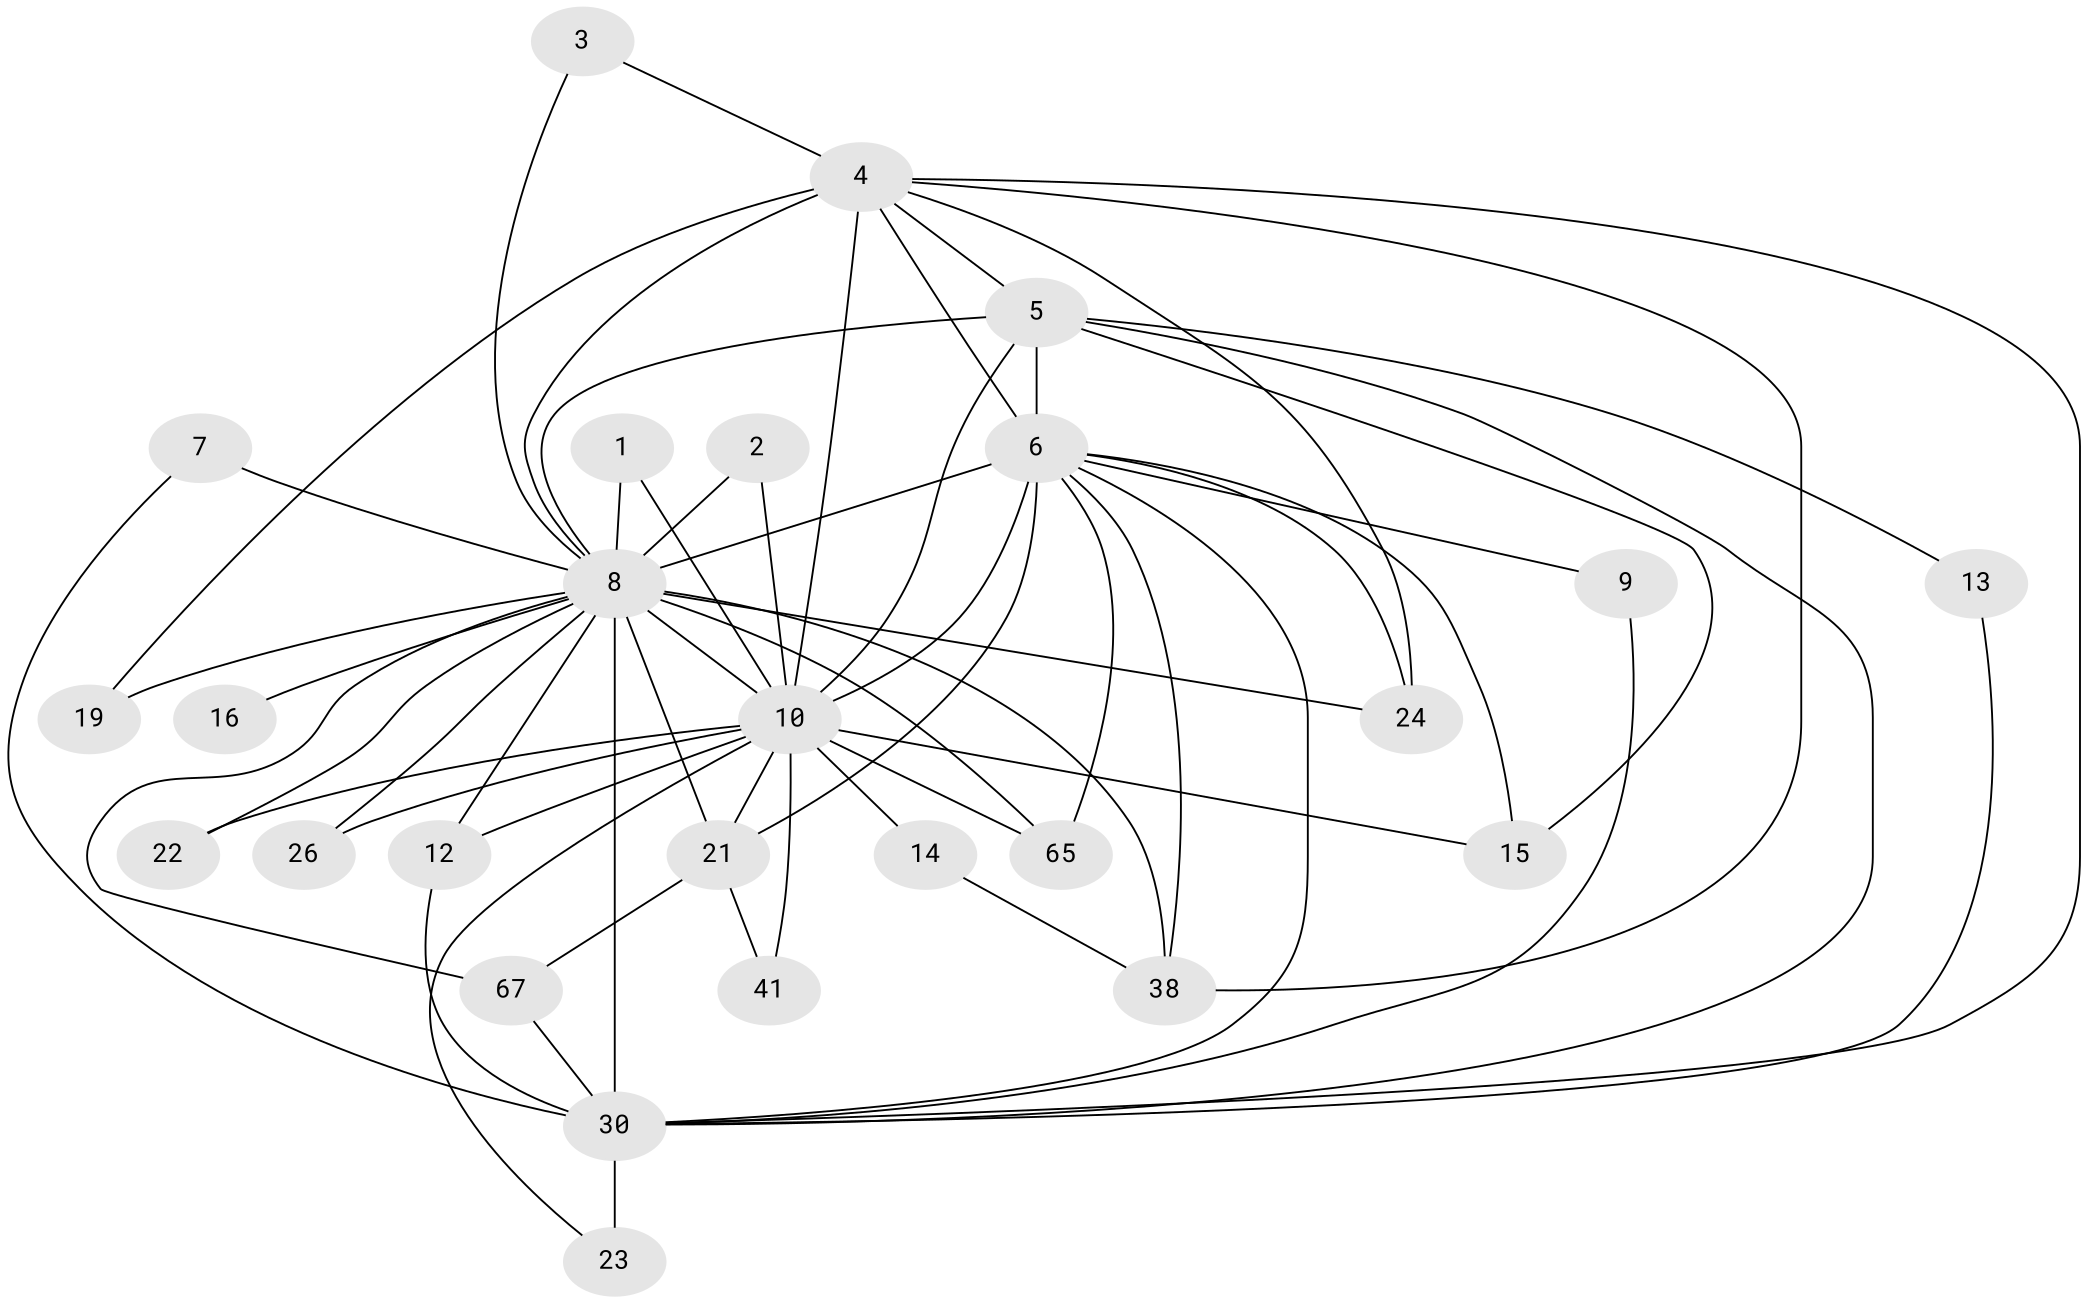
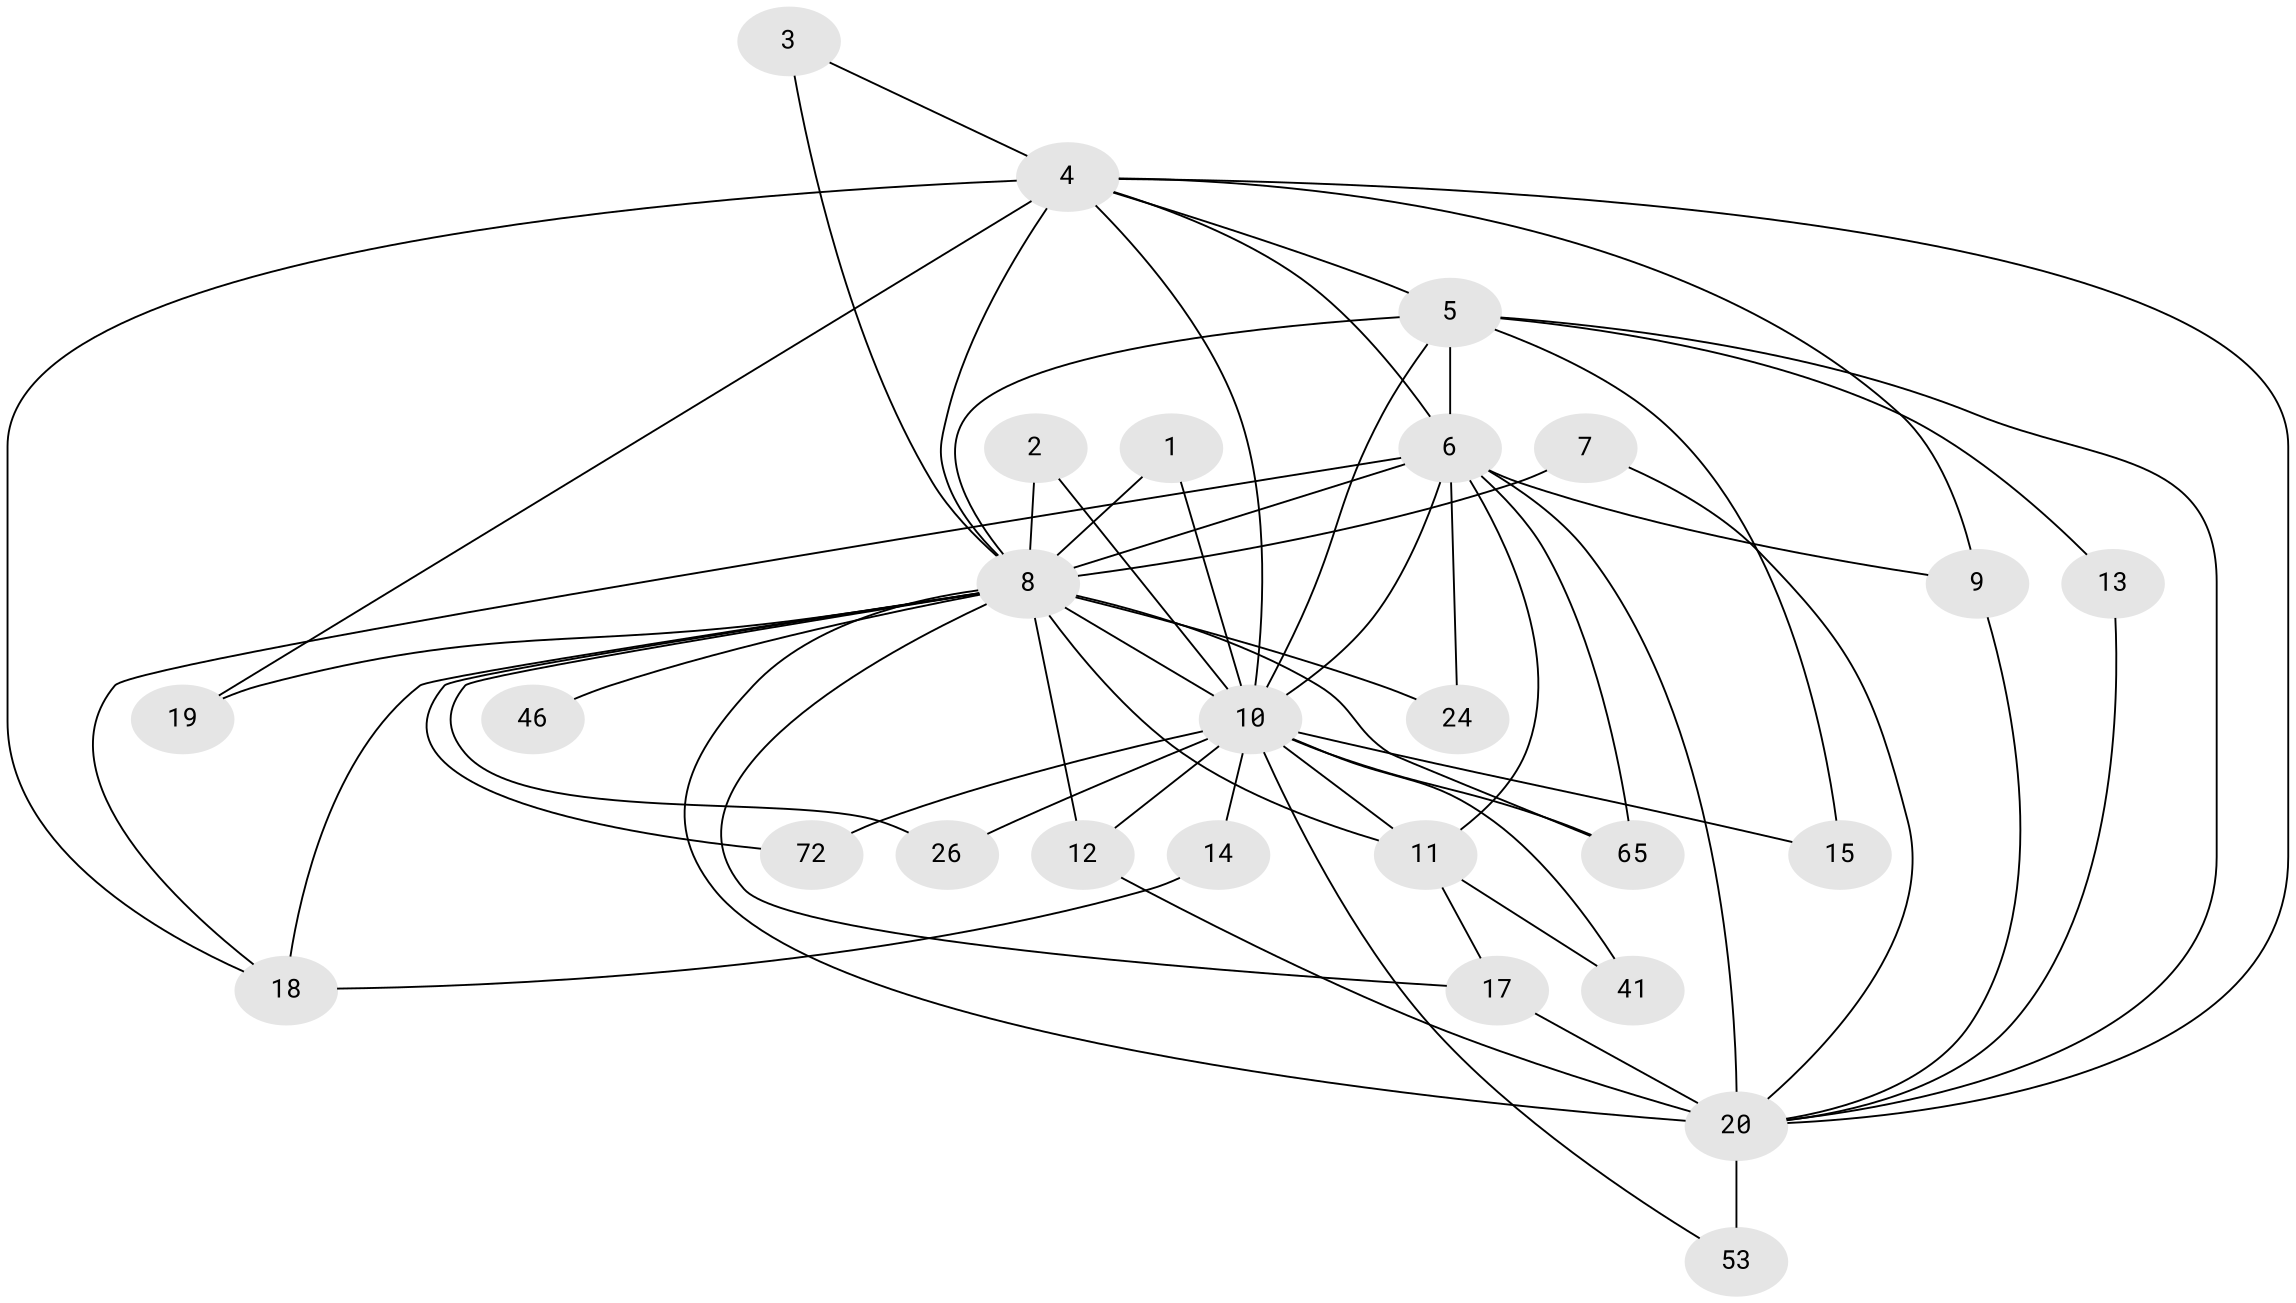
(1237, 368) -> (1605, 253)
(1406, 567) -> none
(225, 719) -> (533, 719)
(168, 855) -> (812, 855)
(718, 855) -> (1426, 855)
(511, 991) -> (1497, 991)
(1165, 991) -> (286, 991)
(615, 1126) -> (1736, 1126)
(615, 1262) -> (1736, 1262)
